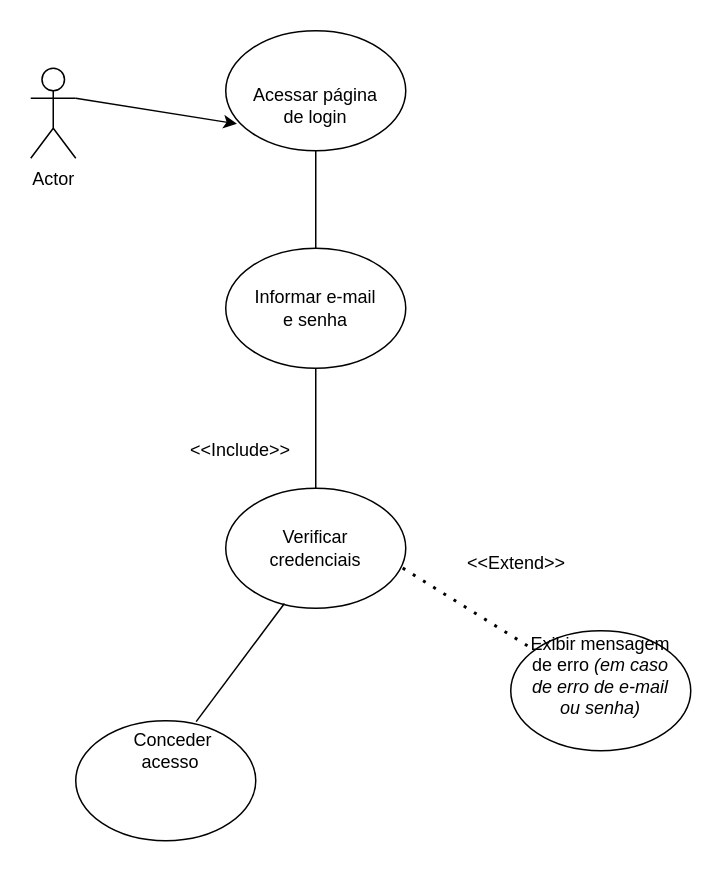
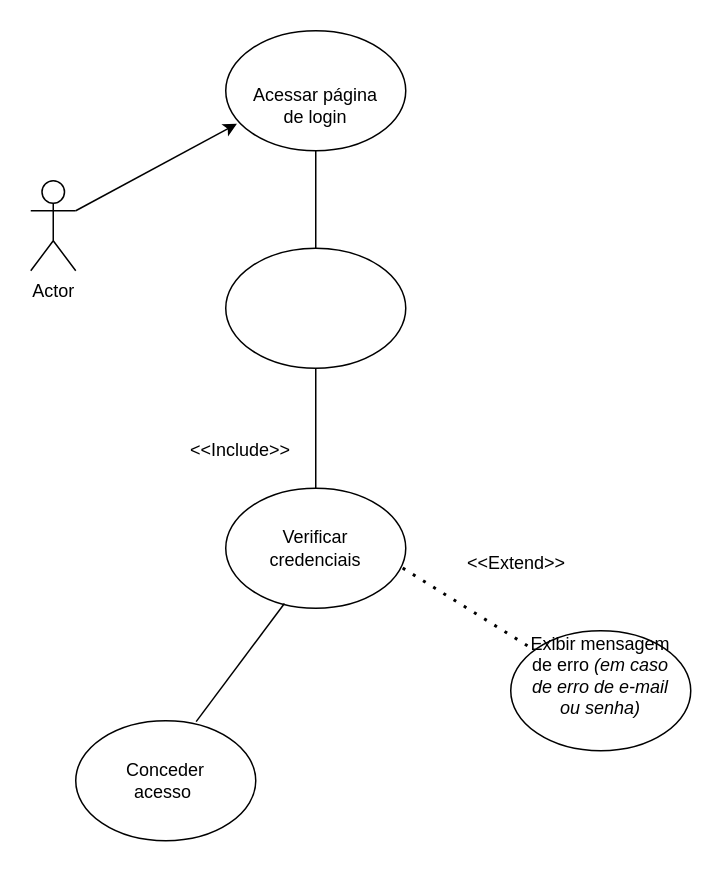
(53, 113) -> (53, 226)
(316, 308) -> none
(173, 751) -> (166, 781)
